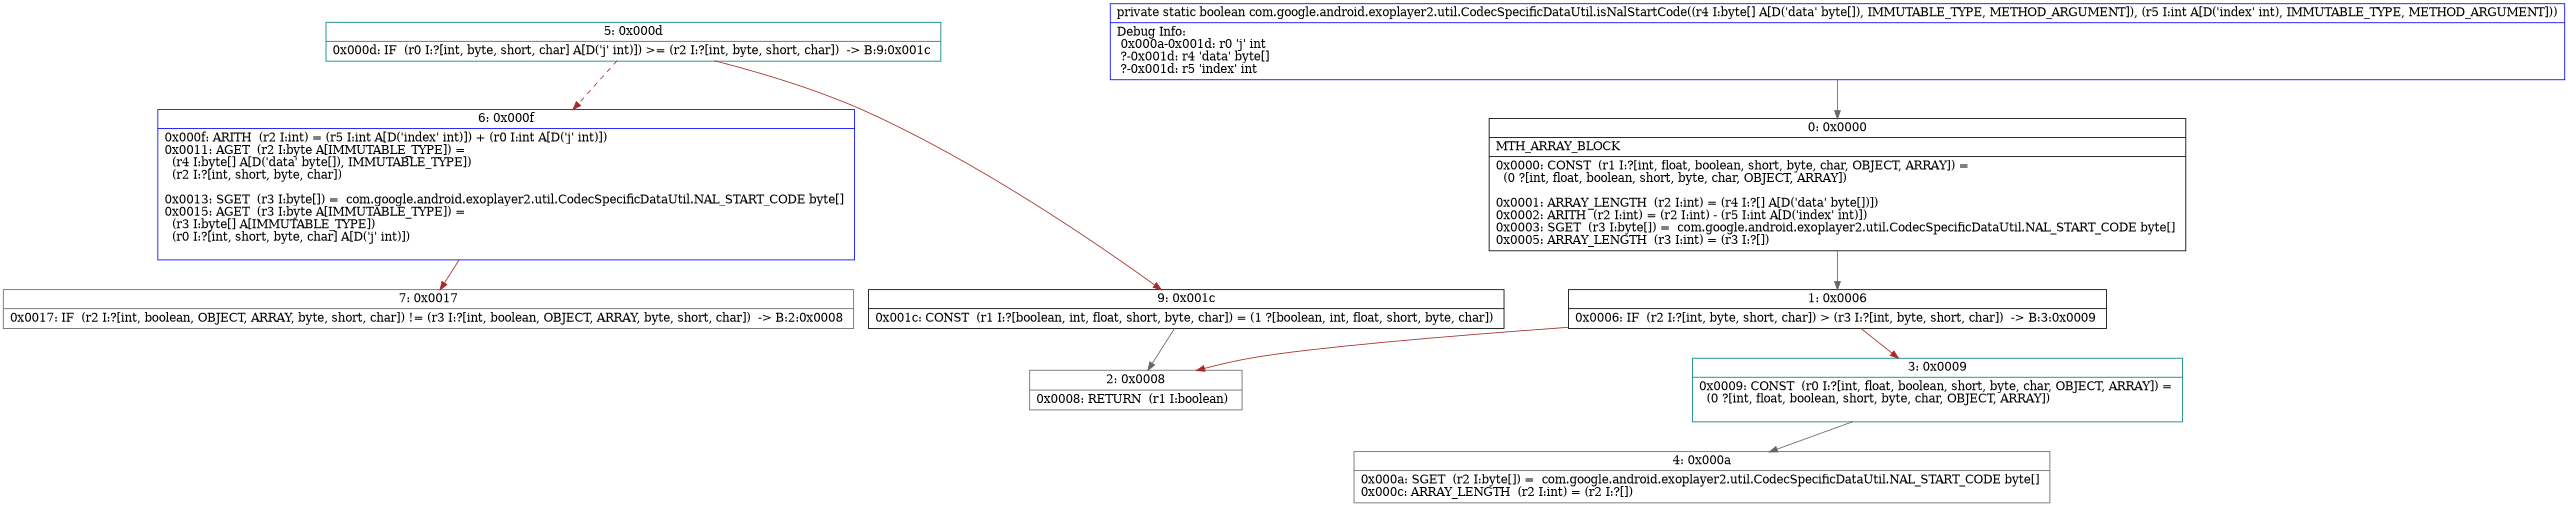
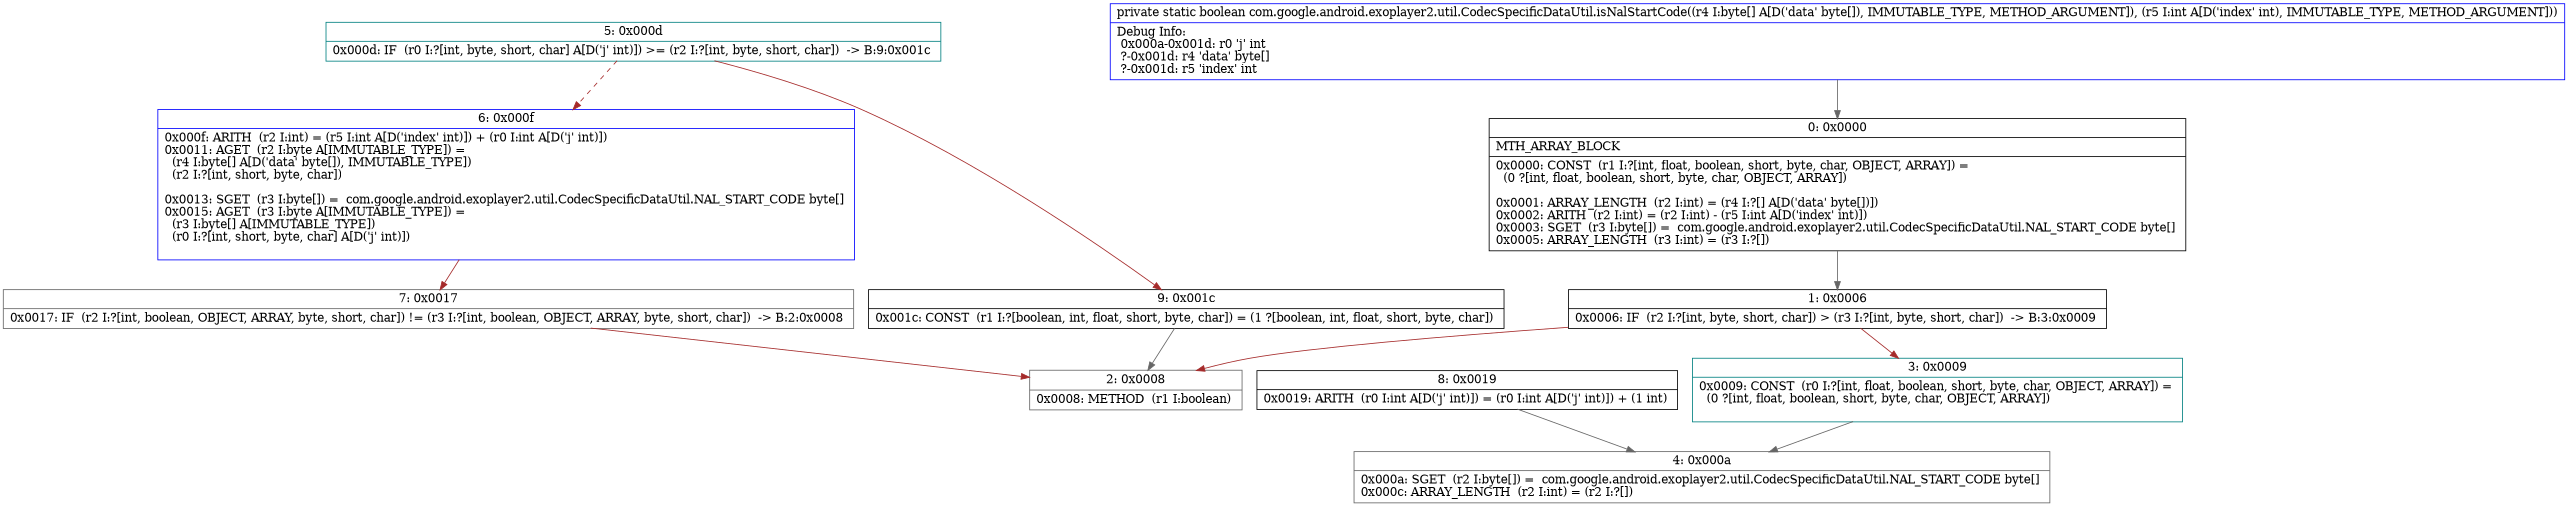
none -> (806, 352)
none -> (1467, 390)
(1134, 400) -> (1136, 400)
